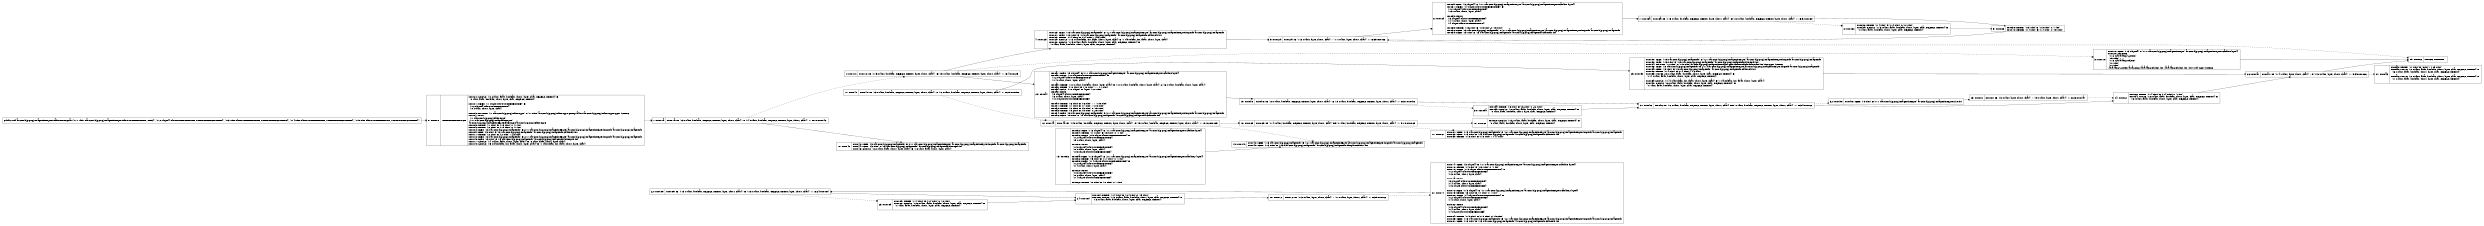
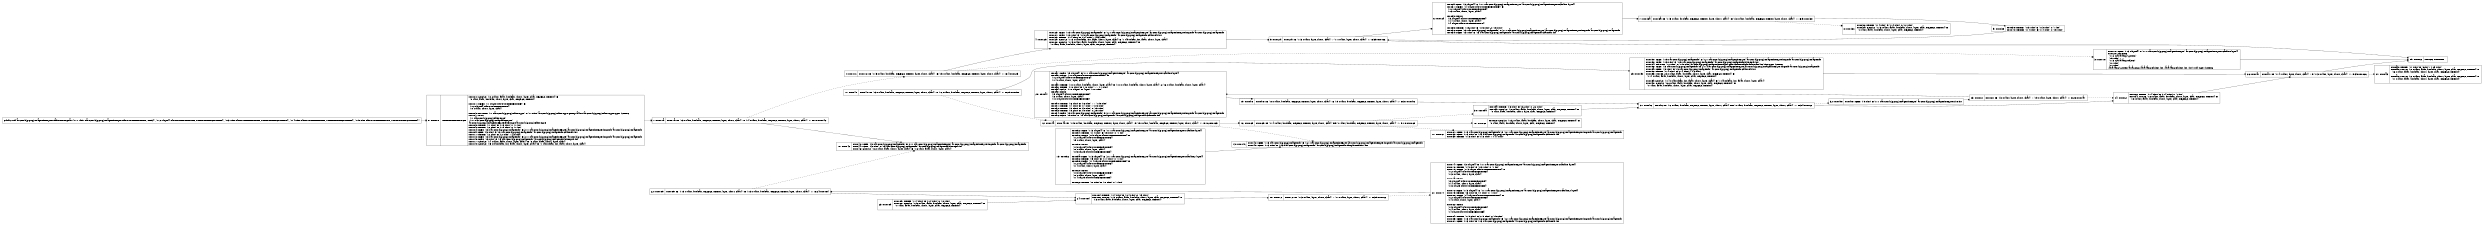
(1970, 29) -> none
(1898, 45) -> (1898, 45)
(996, 80) -> (1598, 94)
(1432, 106) -> (1422, 117)
(829, 198) -> (833, 170)
